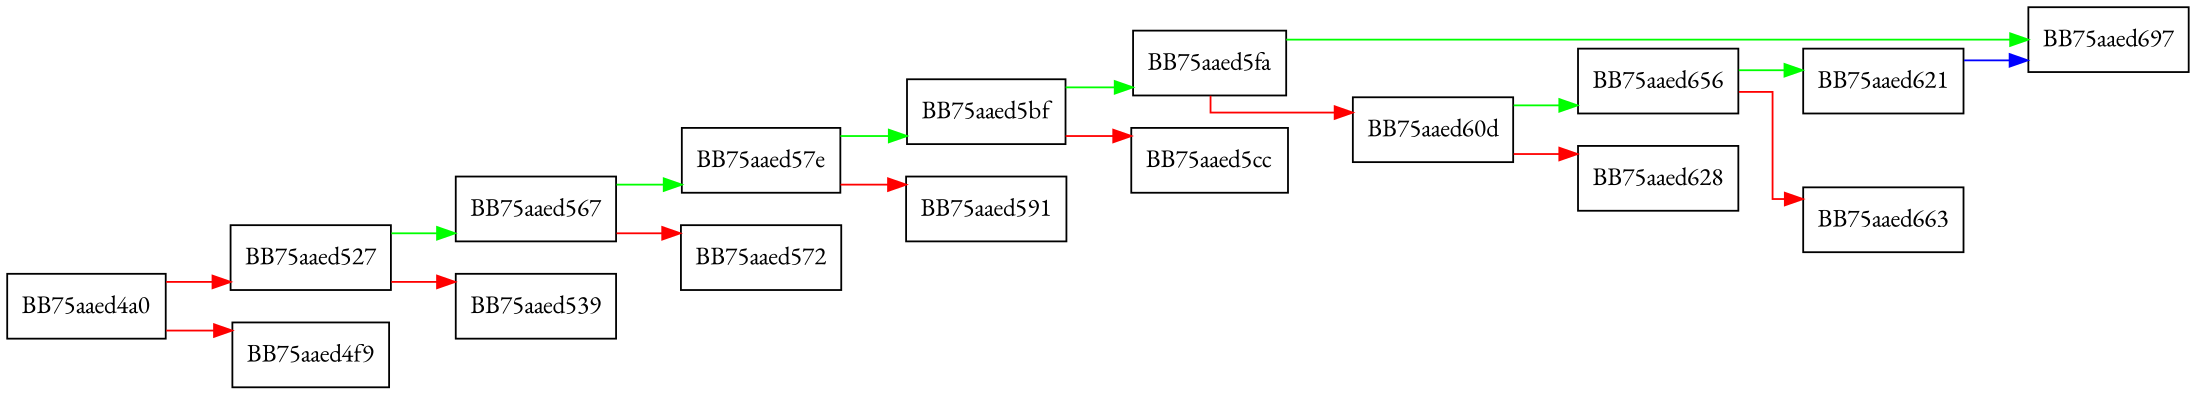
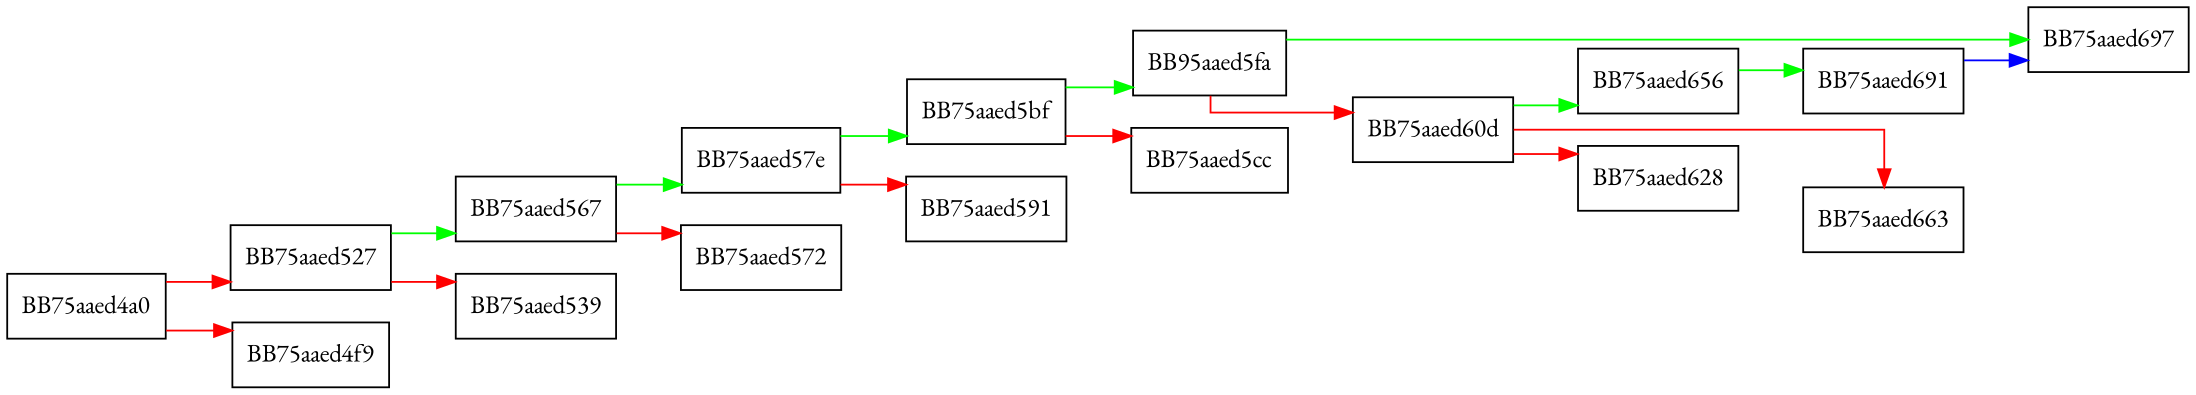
(1210, 63) -> (1210, 63)
(1883, 81) -> (1883, 81)
(1773, 135) -> (1719, 130)
